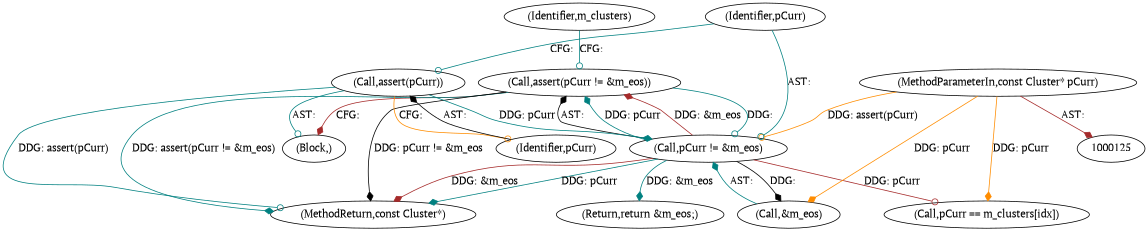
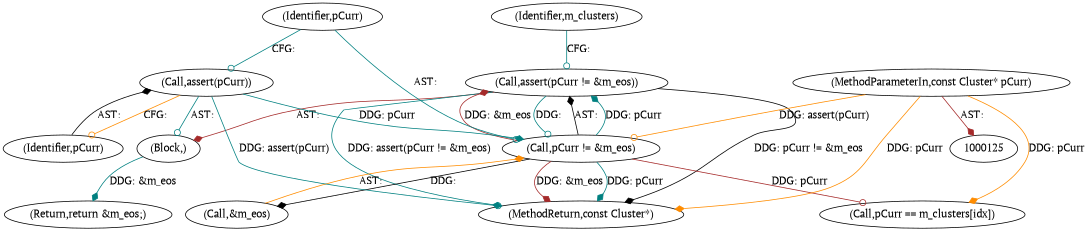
(349, 116) -> (309, 116)
(897, 146) -> (828, 188)
(649, 173) -> (116, 170)
(734, 191) -> (388, 171)
